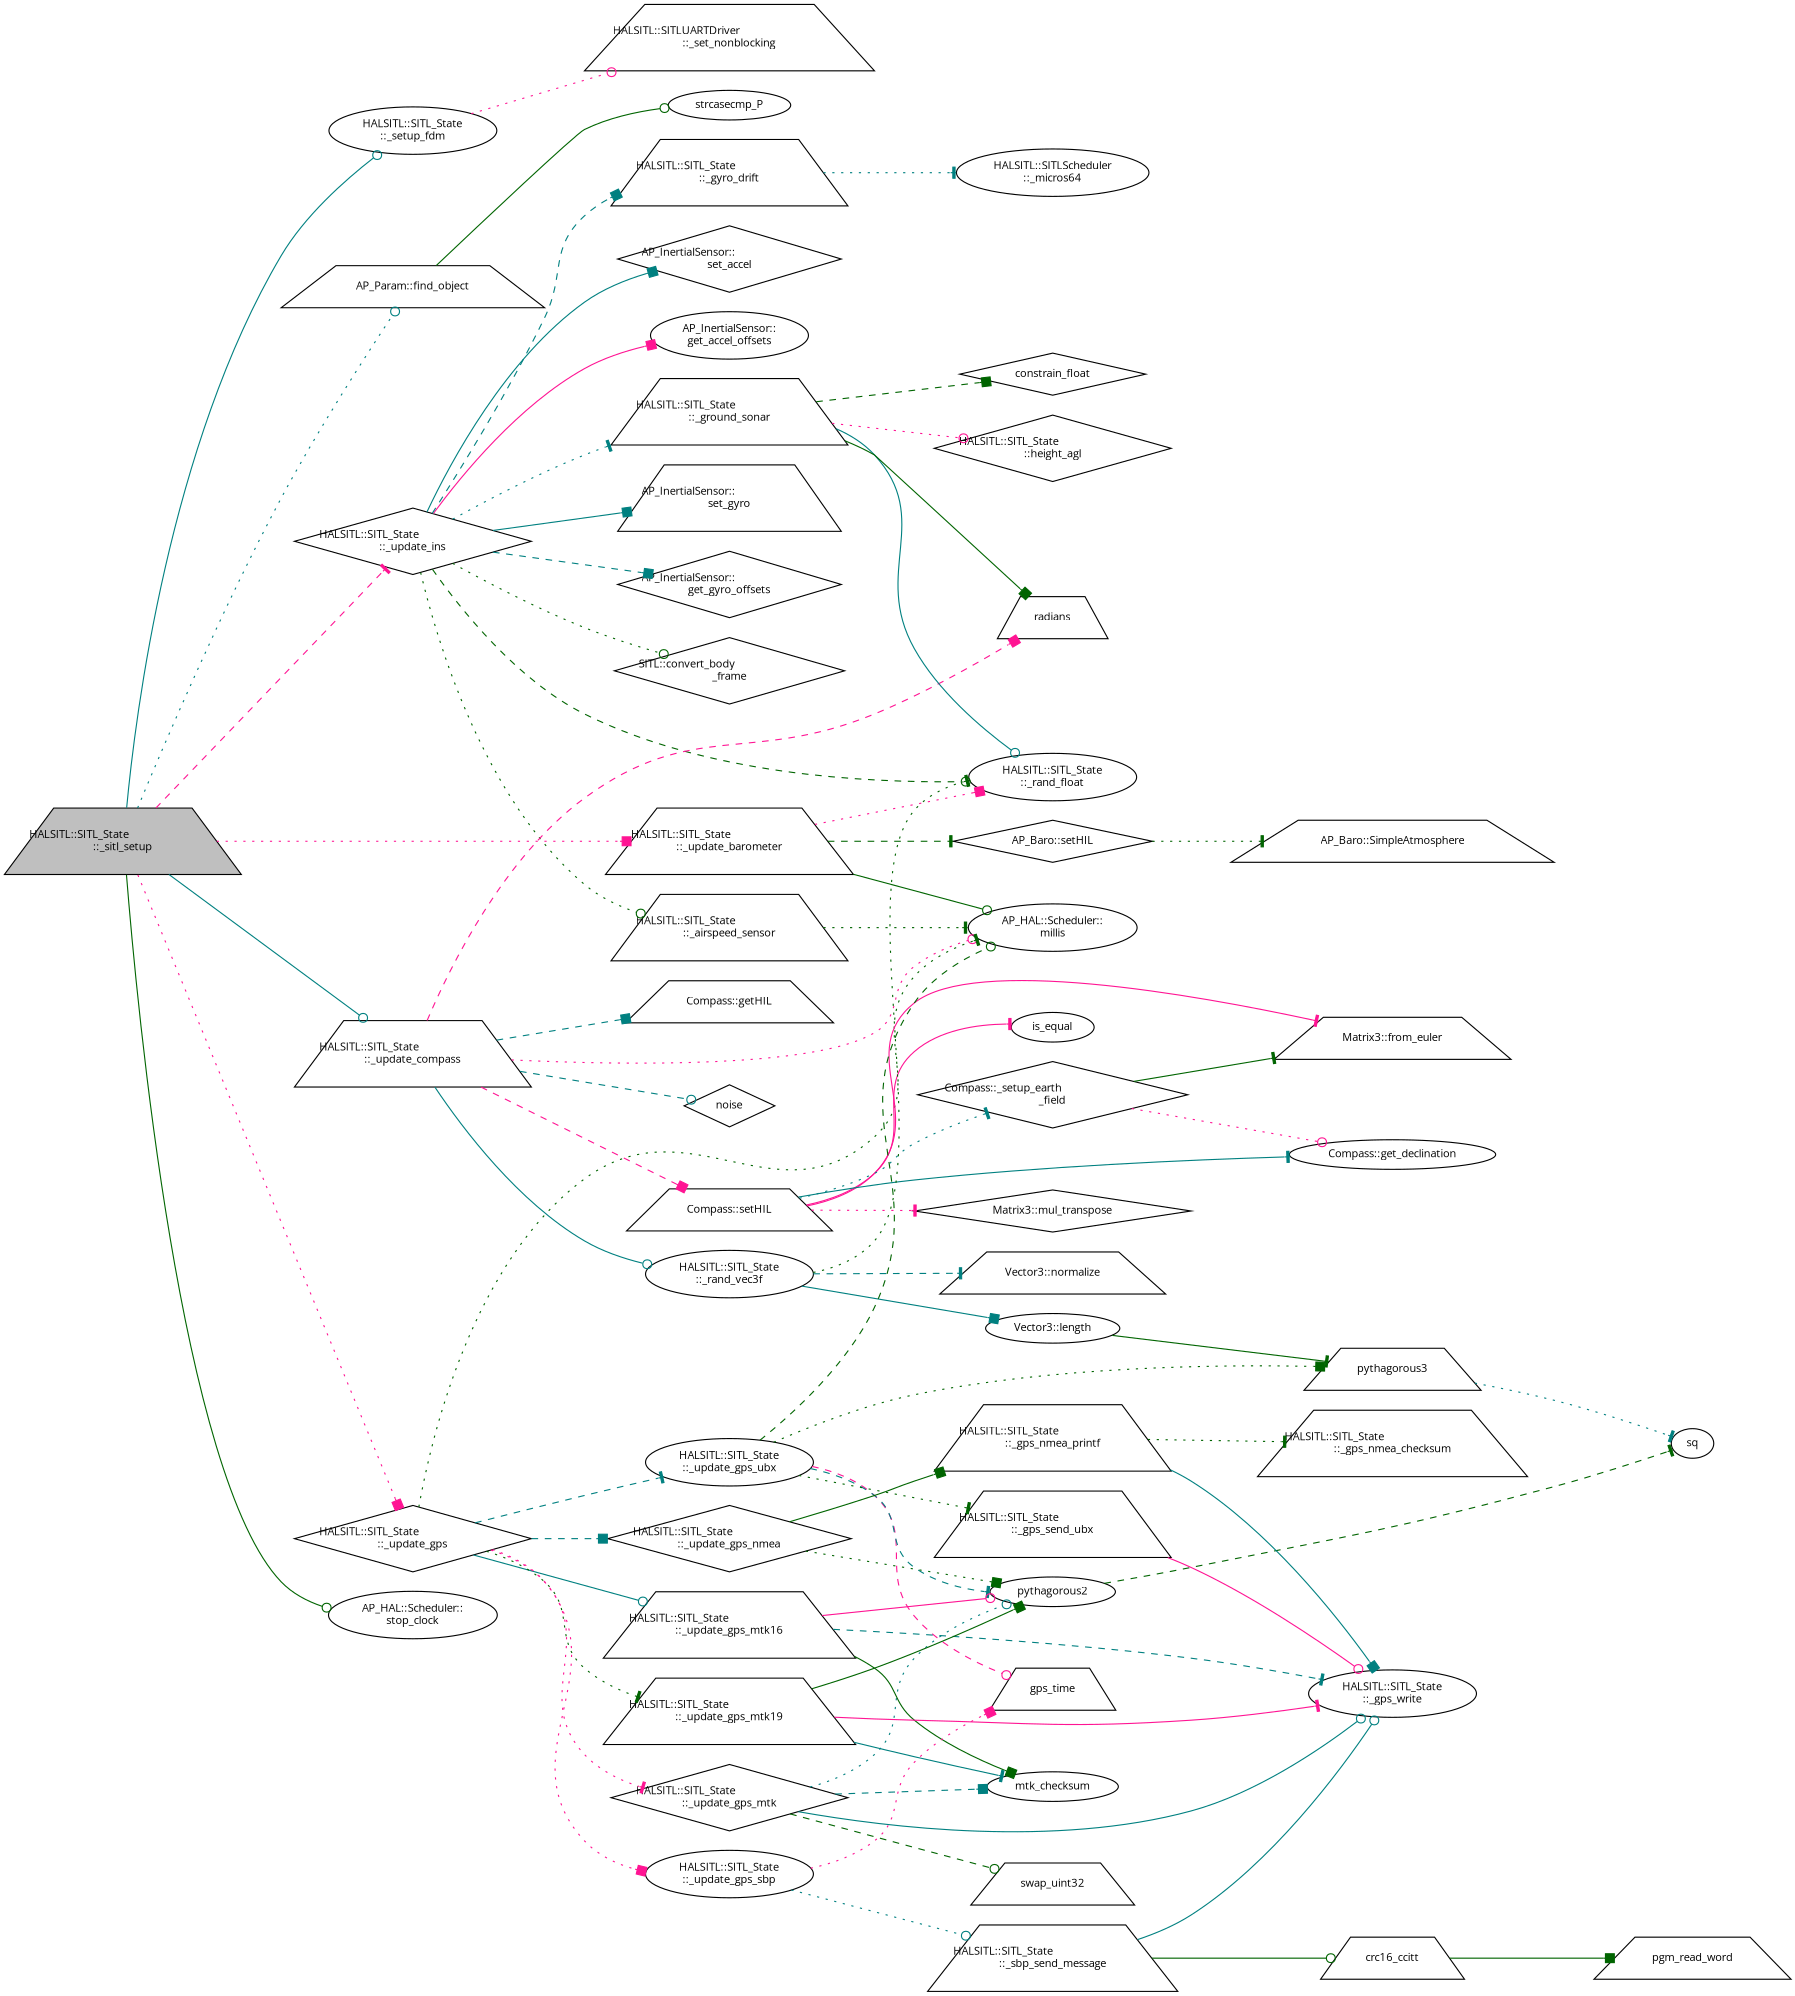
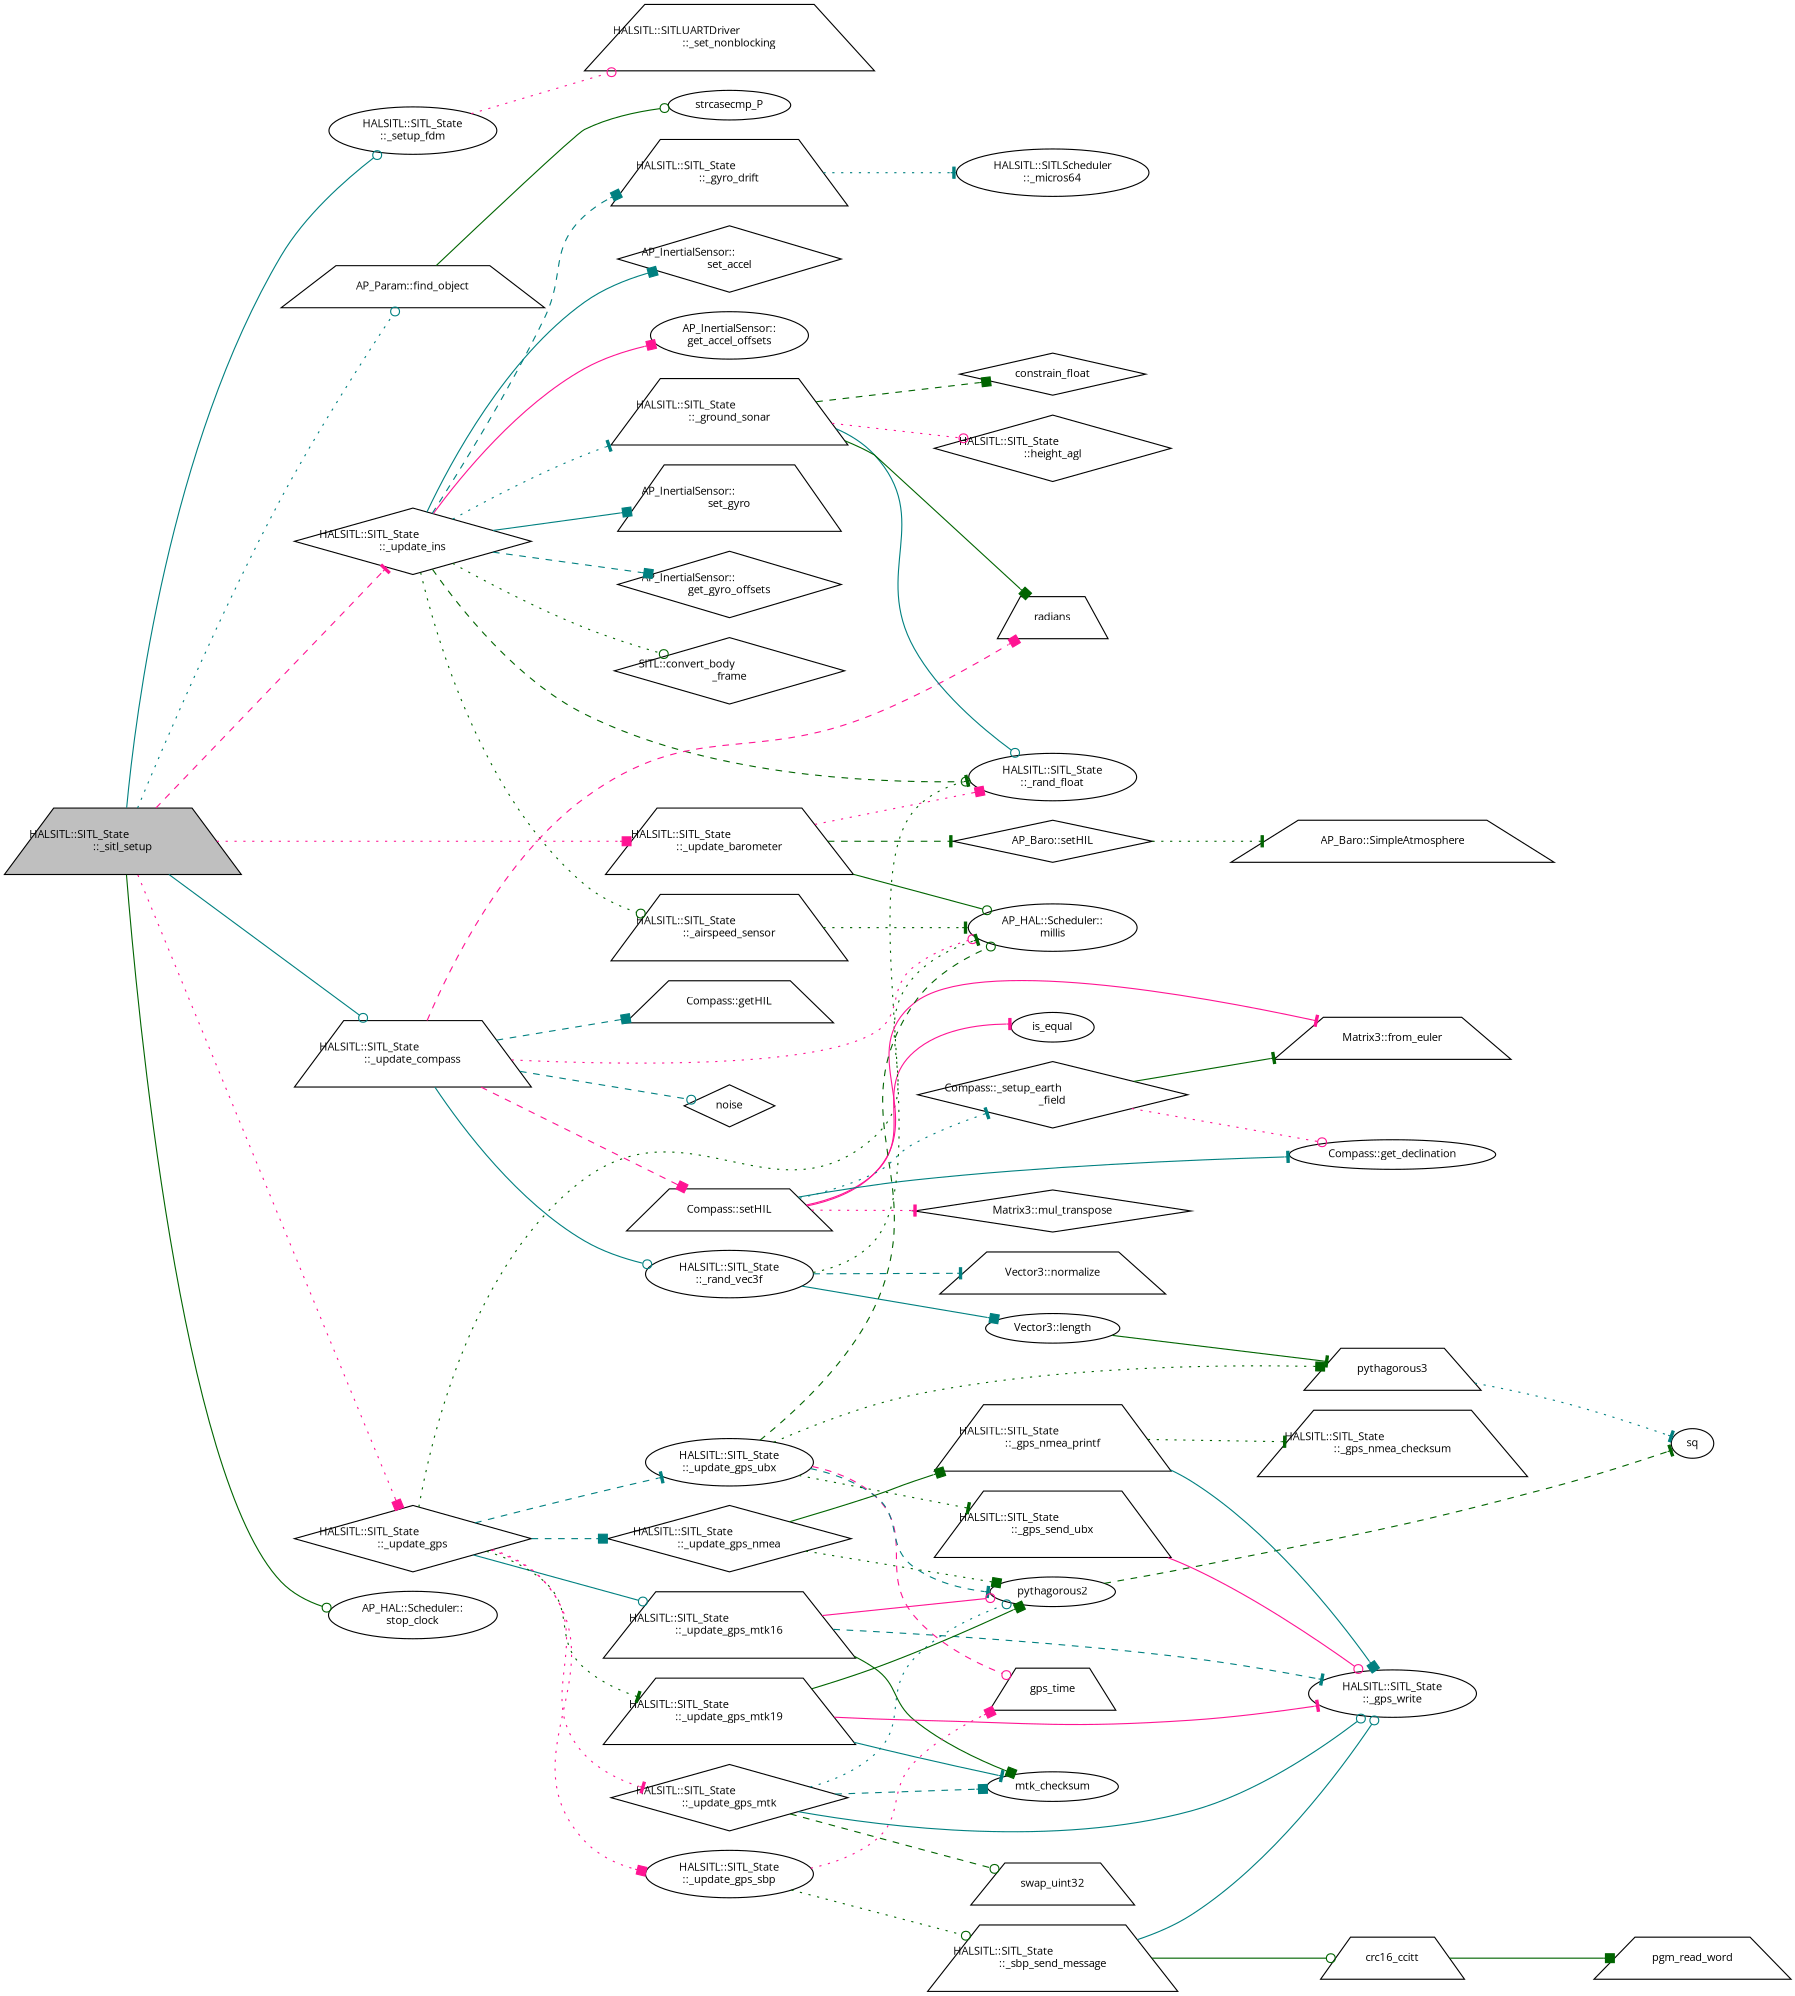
(876, 1912) -> (876, 1912)
